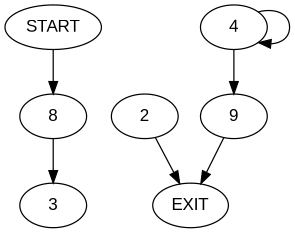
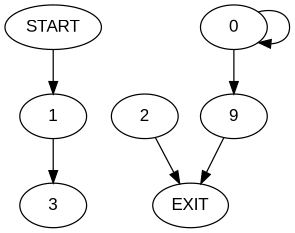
(234, 27) -> (234, 27)
(53, 116) -> (53, 116)
